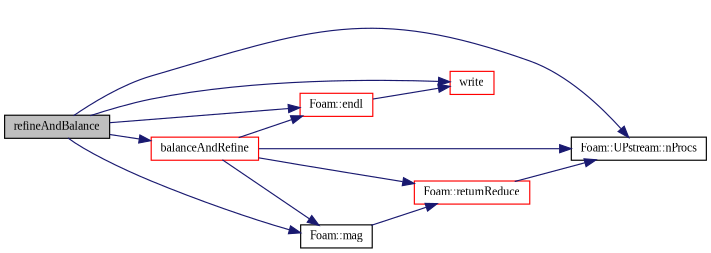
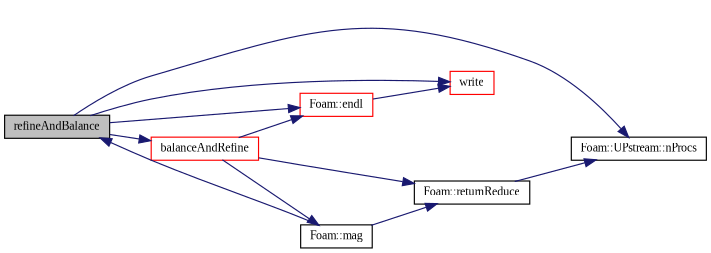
(409, 149) -> none
(175, 191) -> (214, 185)
(472, 193) -> (472, 193)
